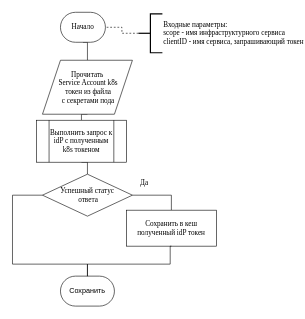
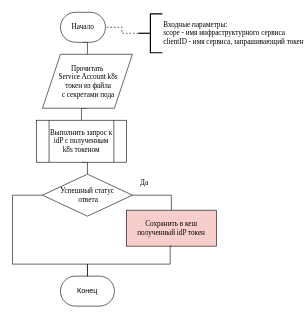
(87, 87) -> (87, 81)
(171, 228) -> (171, 228)
(87, 291) -> (87, 291)
